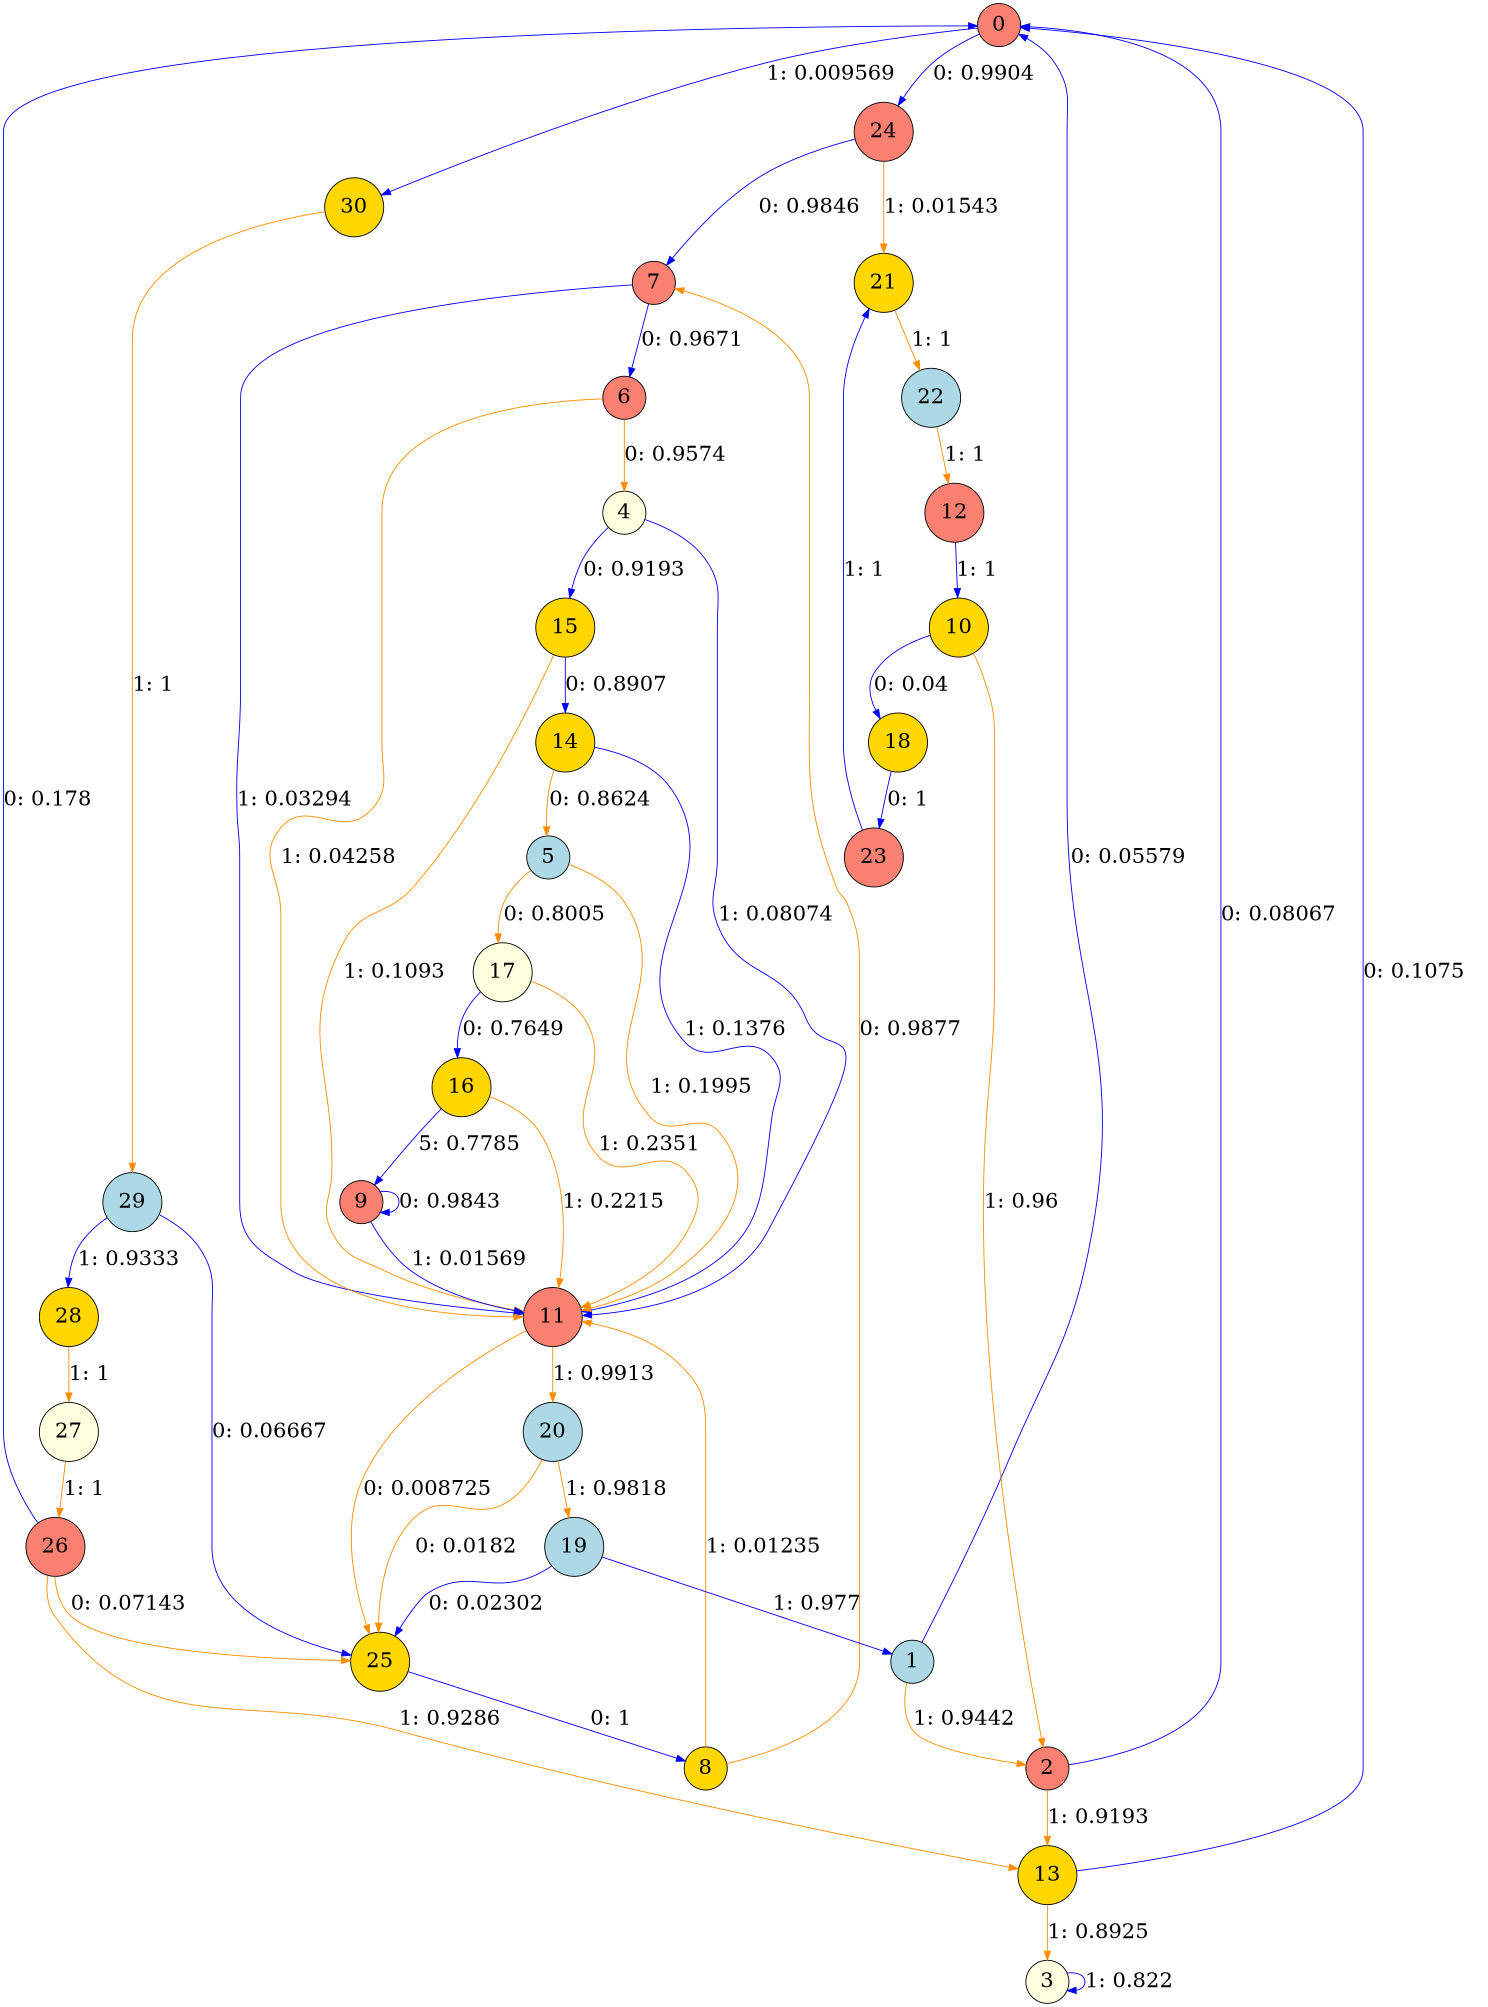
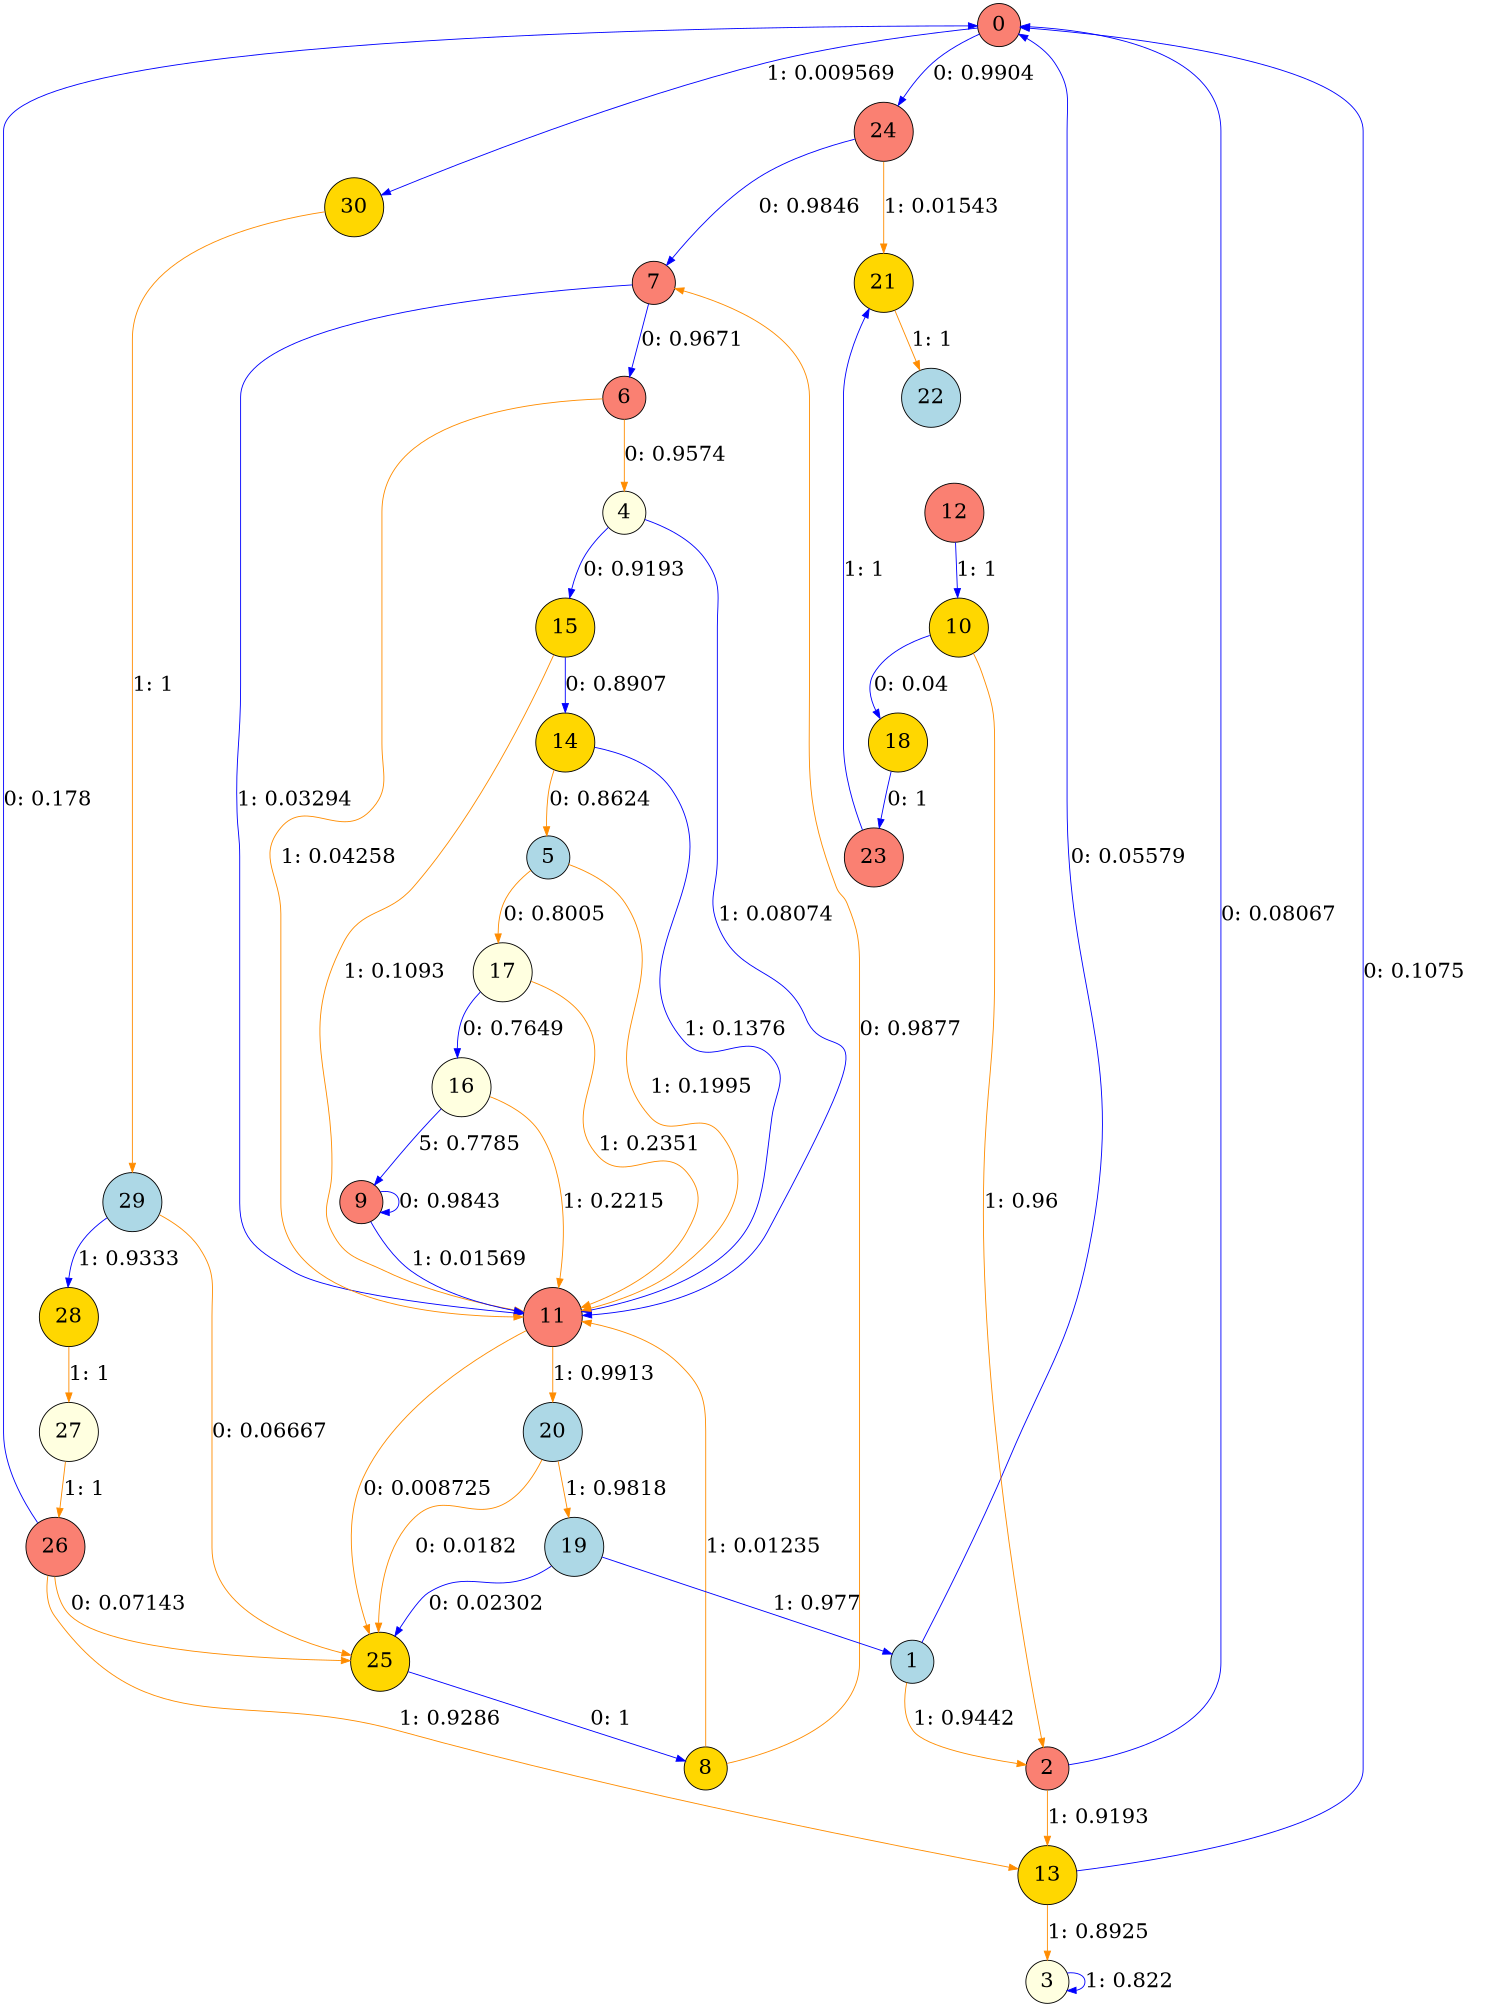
(942, 451) -> none
(462, 1087) -> (462, 1087)
(212, 1460) -> (212, 1460)
